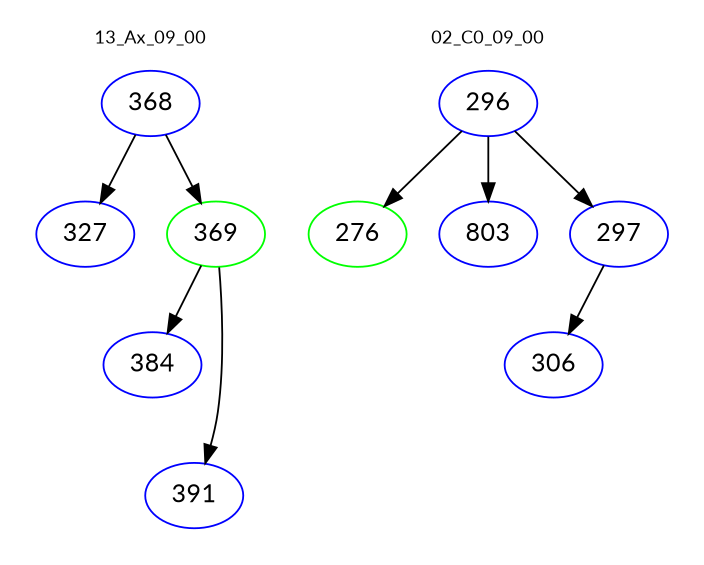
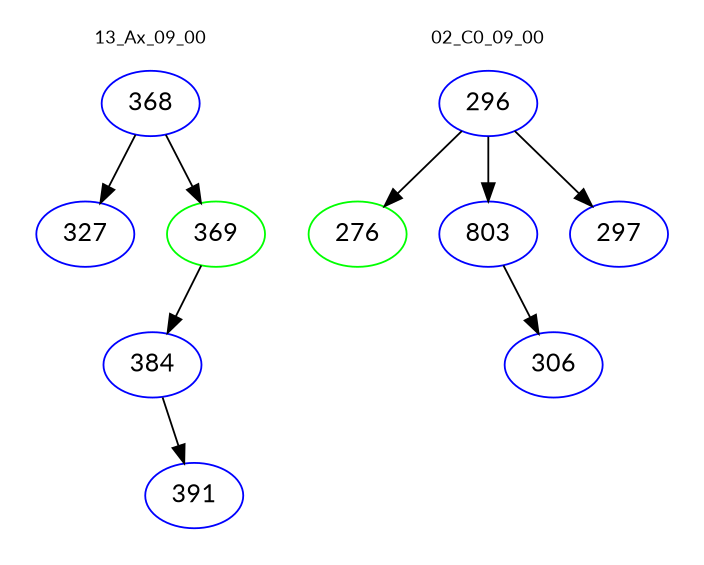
(591, 291) -> (517, 291)
(222, 357) -> (171, 422)
